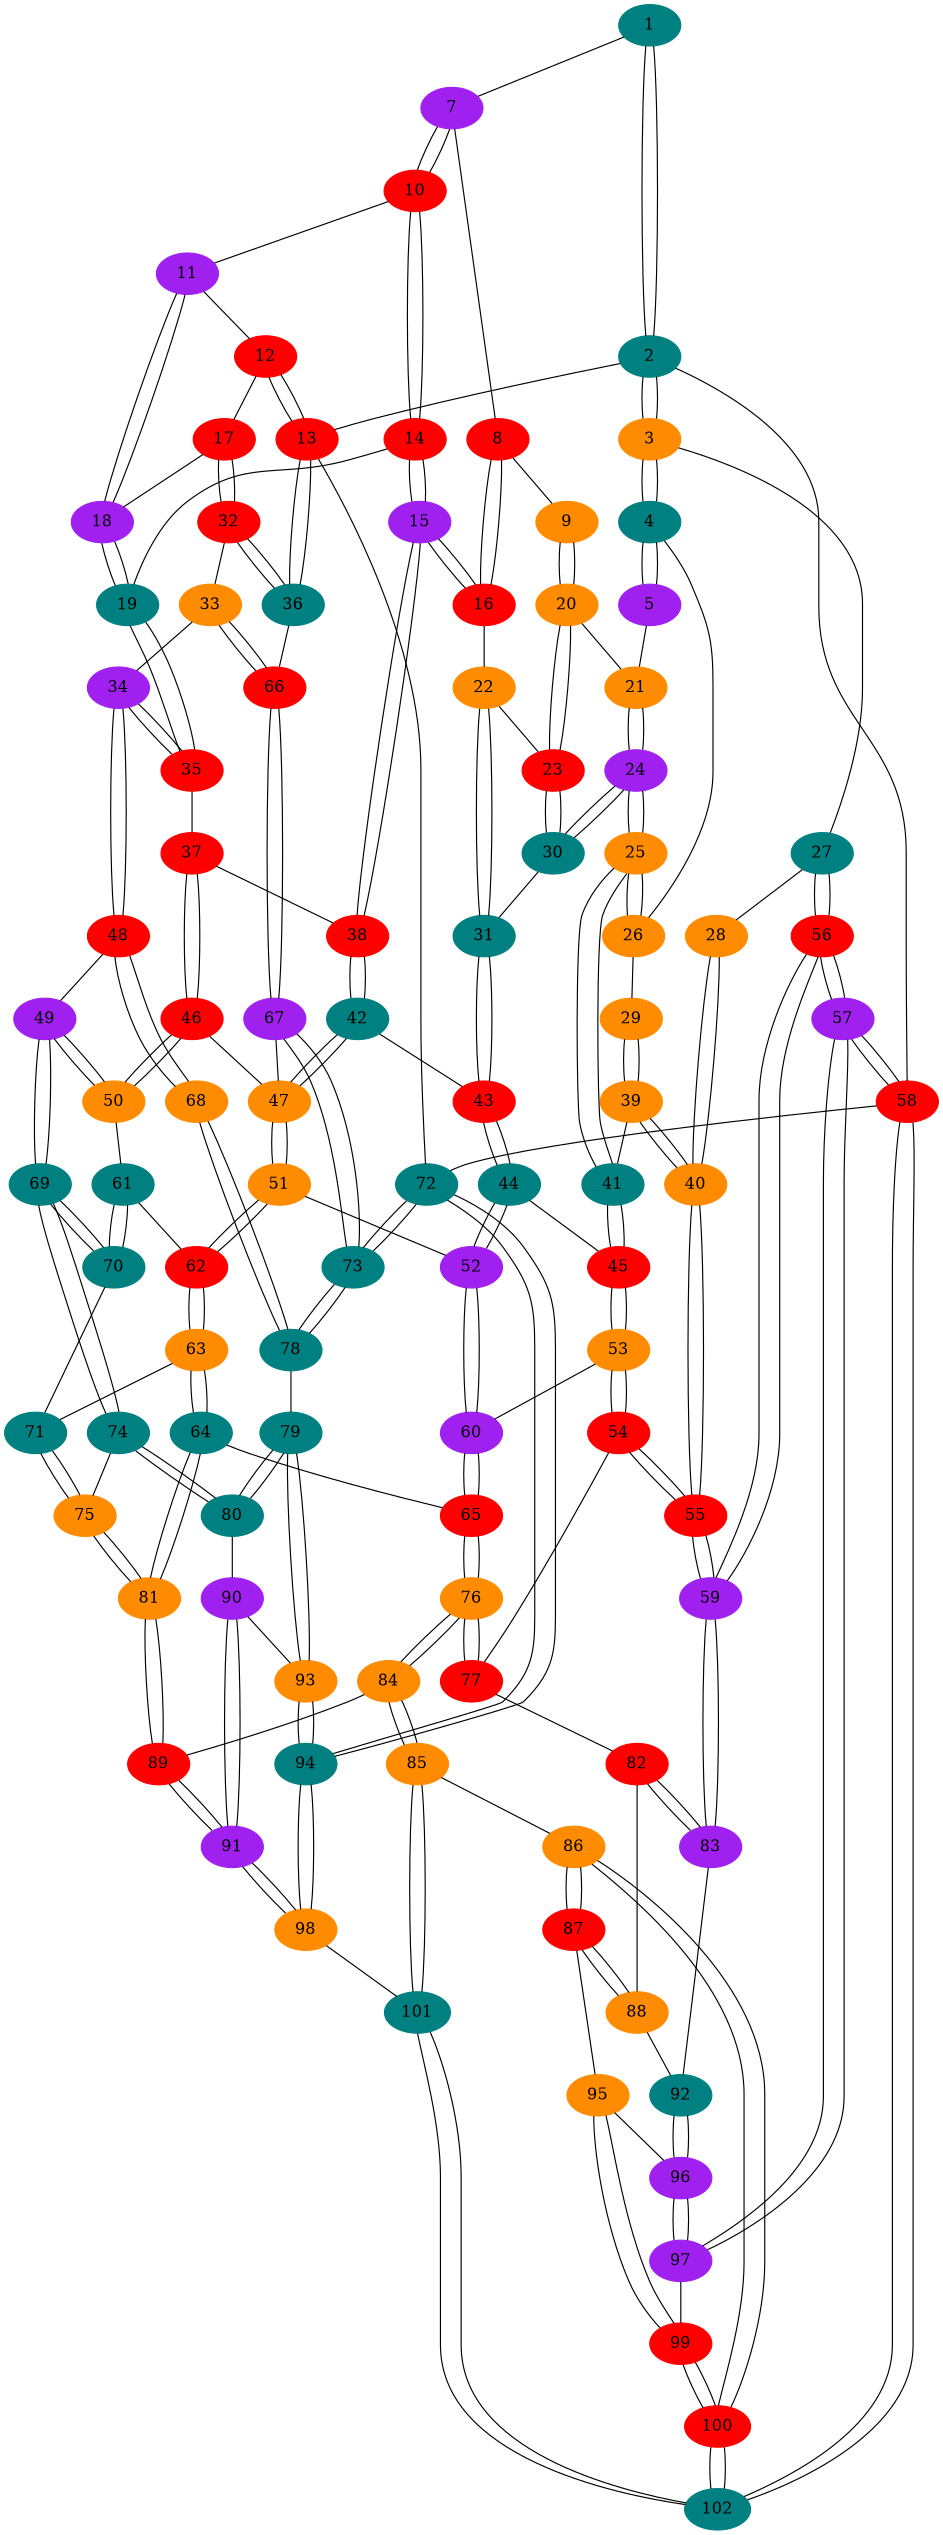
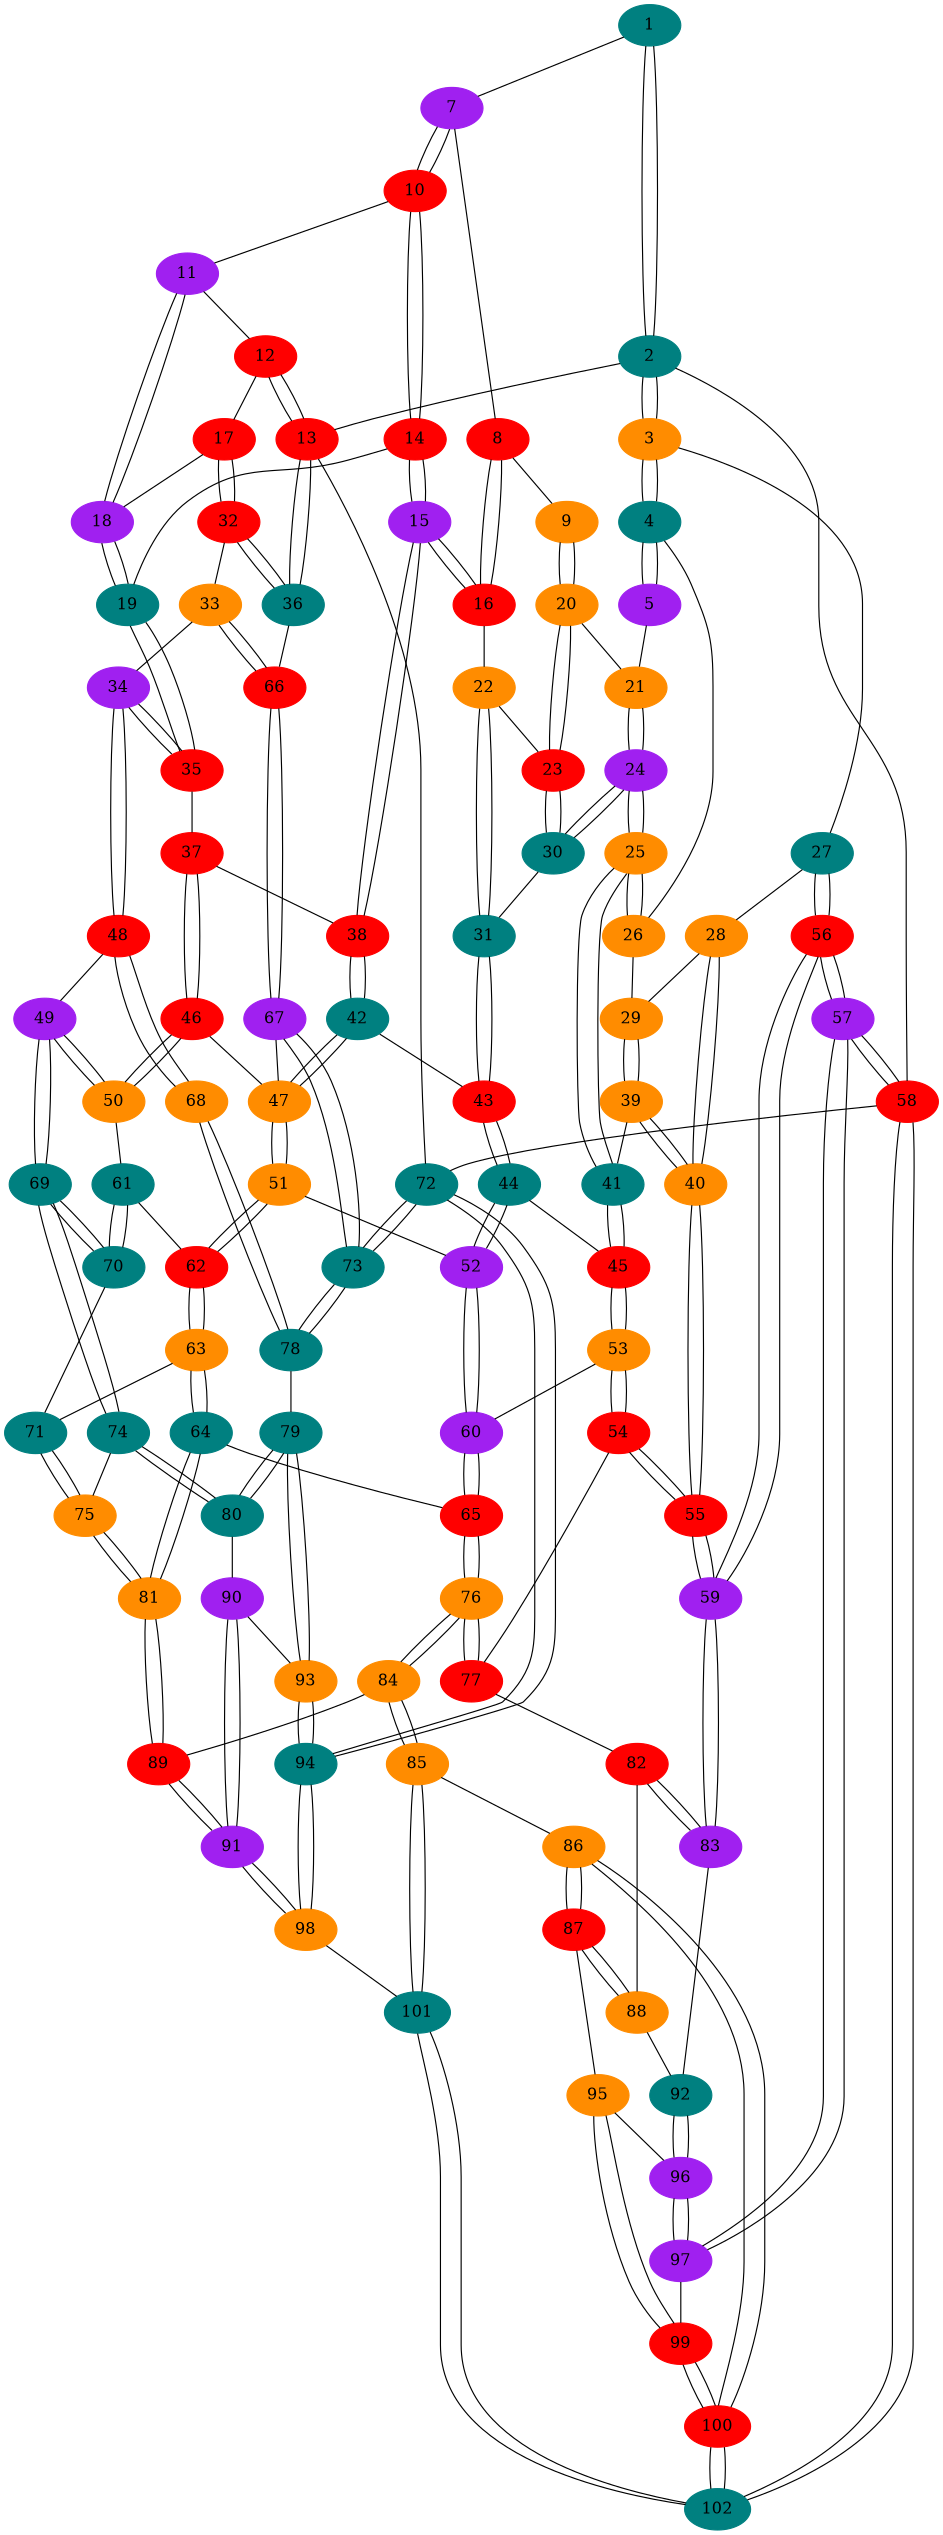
none -> (674, 978)
